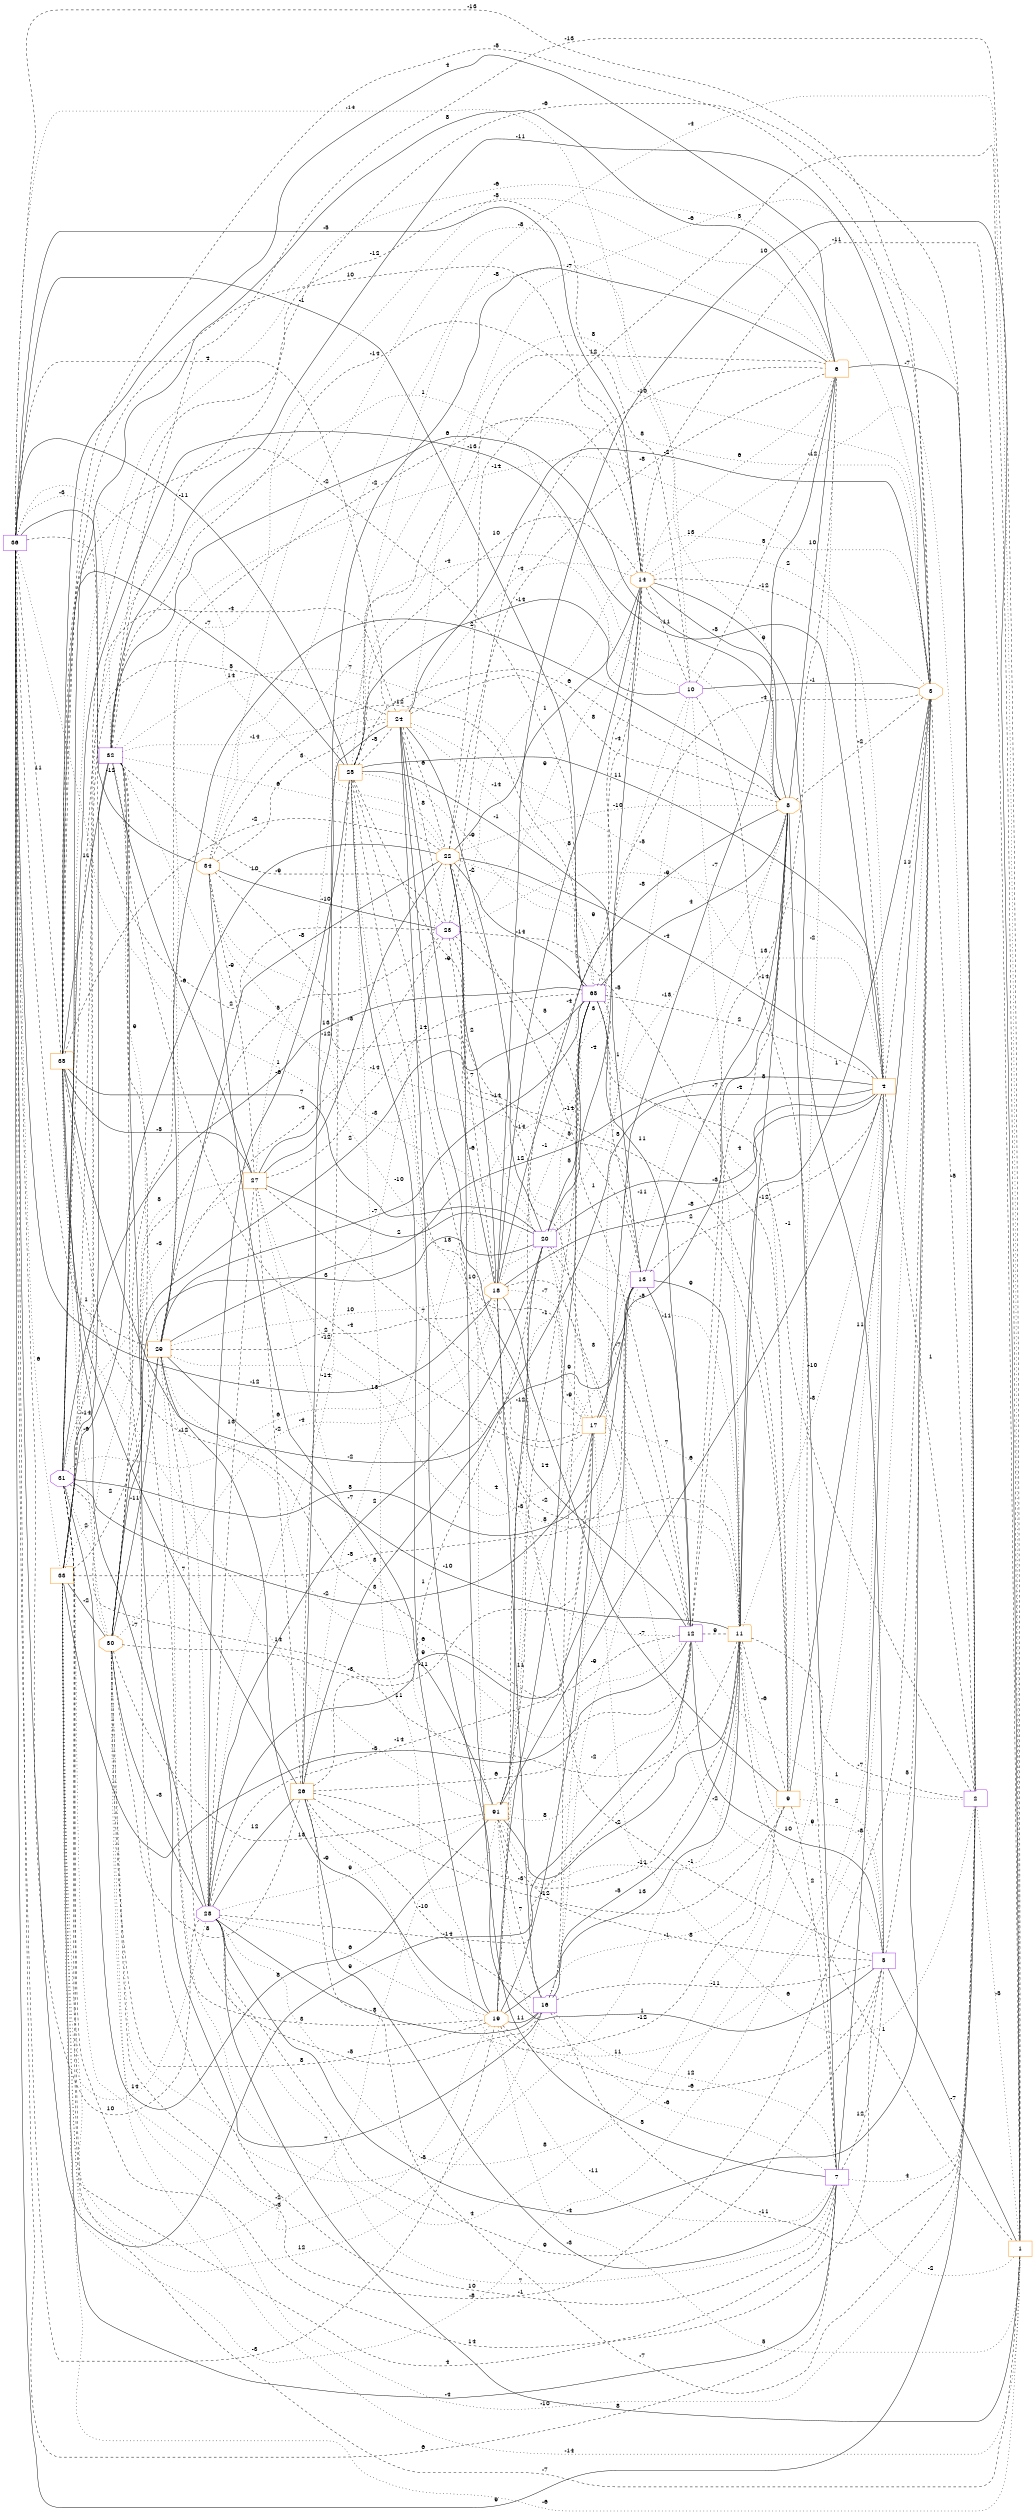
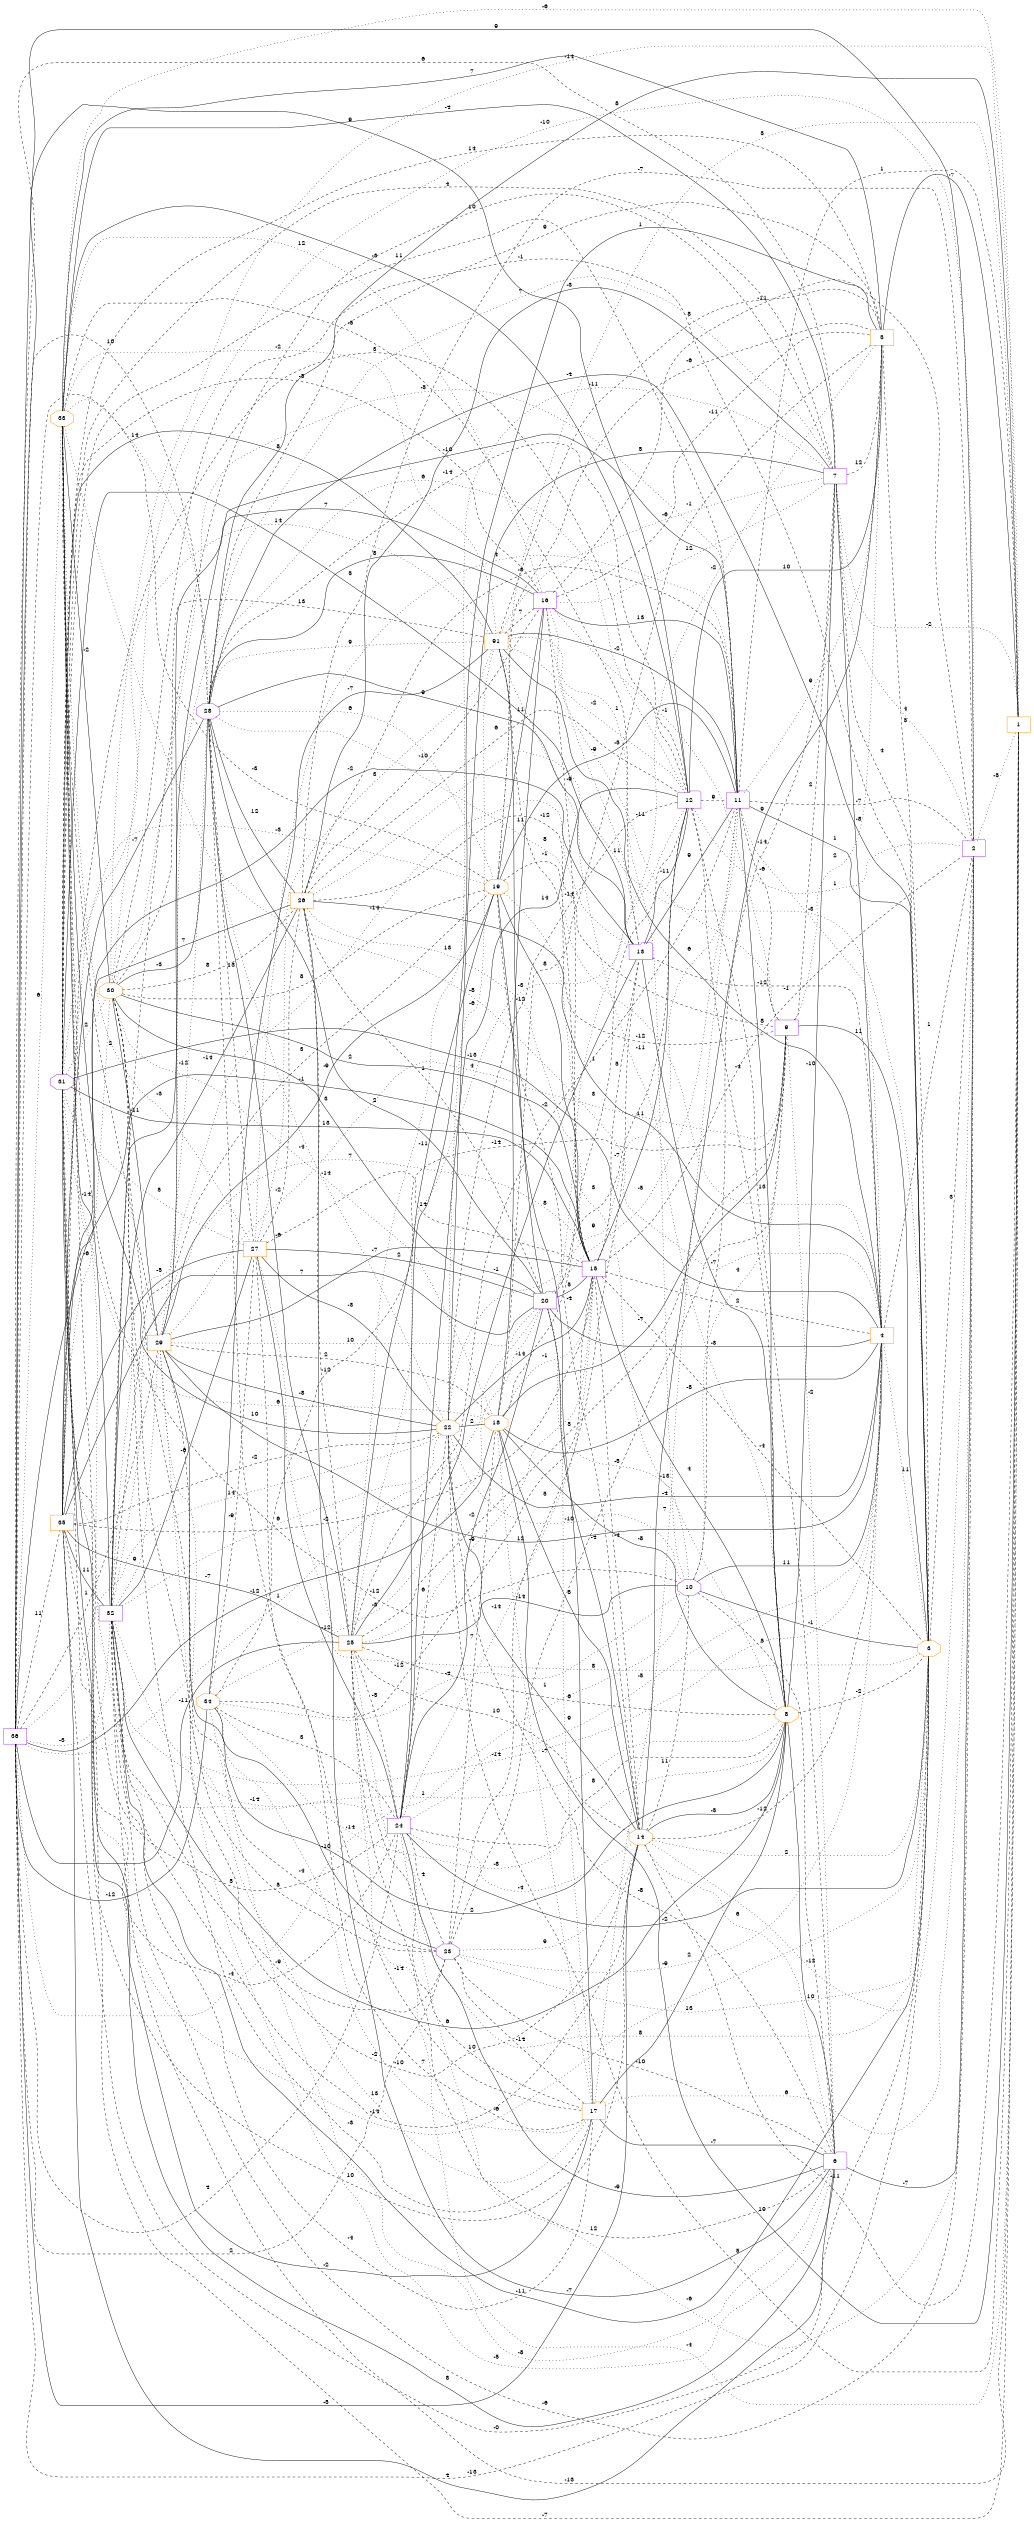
(496, 46) -> (496, 2428)
none -> (427, 82)
(837, 369) -> (835, 2161)
(399, 719) -> (399, 1826)
(423, 803) -> (423, 1874)
(615, 810) -> (555, 1523)
(699, 817) -> (864, 1531)
none -> (903, 824)
(907, 889) -> (906, 1492)
(594, 994) -> (594, 1269)
(443, 1006) -> (515, 2117)
(953, 1176) -> (952, 1197)
none -> (133, 1256)
(62, 1576) -> (62, 418)
(740, 1634) -> (738, 800)
(788, 1799) -> (787, 1028)
(193, 1877) -> (116, 436)
(884, 1961) -> (882, 338)
